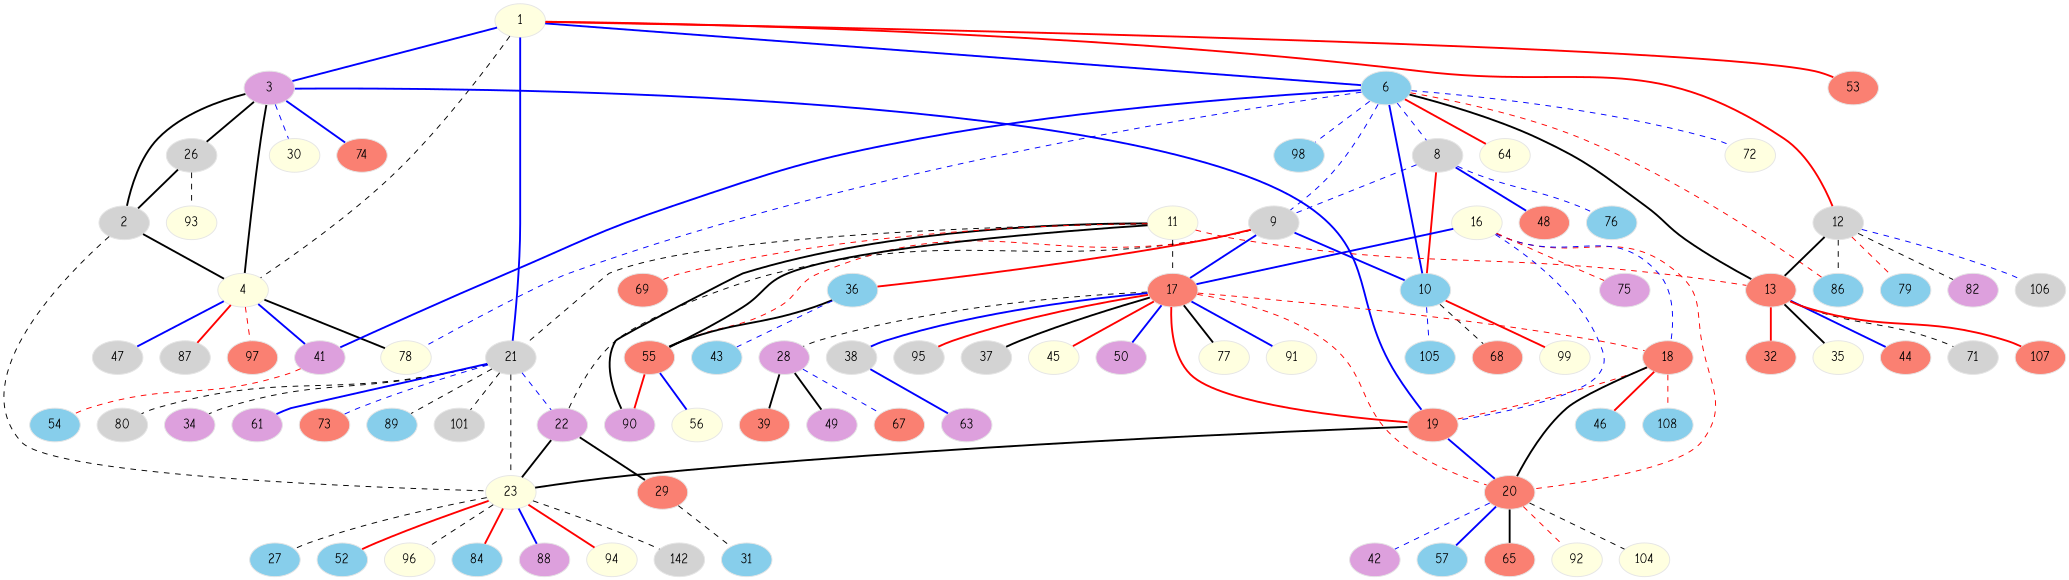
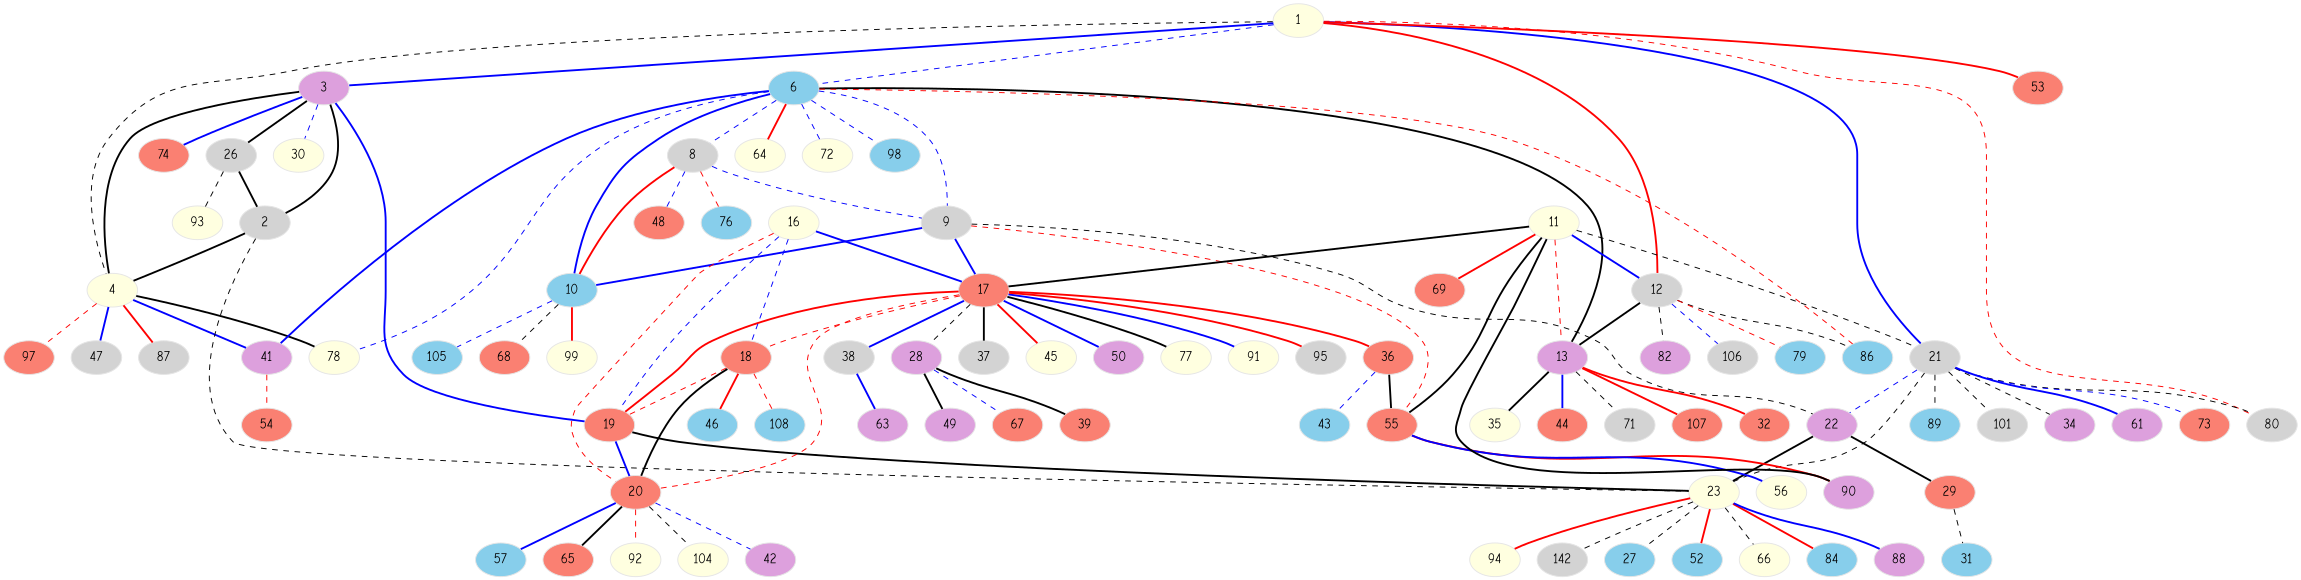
(953, 54) -> (1046, 54)
none -> (1901, 84)
(1491, 189) -> (676, 189)
(1525, 189) -> (710, 189)
(830, 245) -> (1497, 256)
(1173, 257) -> (1295, 254)
none -> (1609, 259)
(1065, 263) -> (1191, 308)
(853, 290) -> (1388, 358)
(1625, 290) -> none
(1771, 290) -> (1562, 358)
(55, 425) -> (267, 425)
(410, 560) -> (1765, 560)
